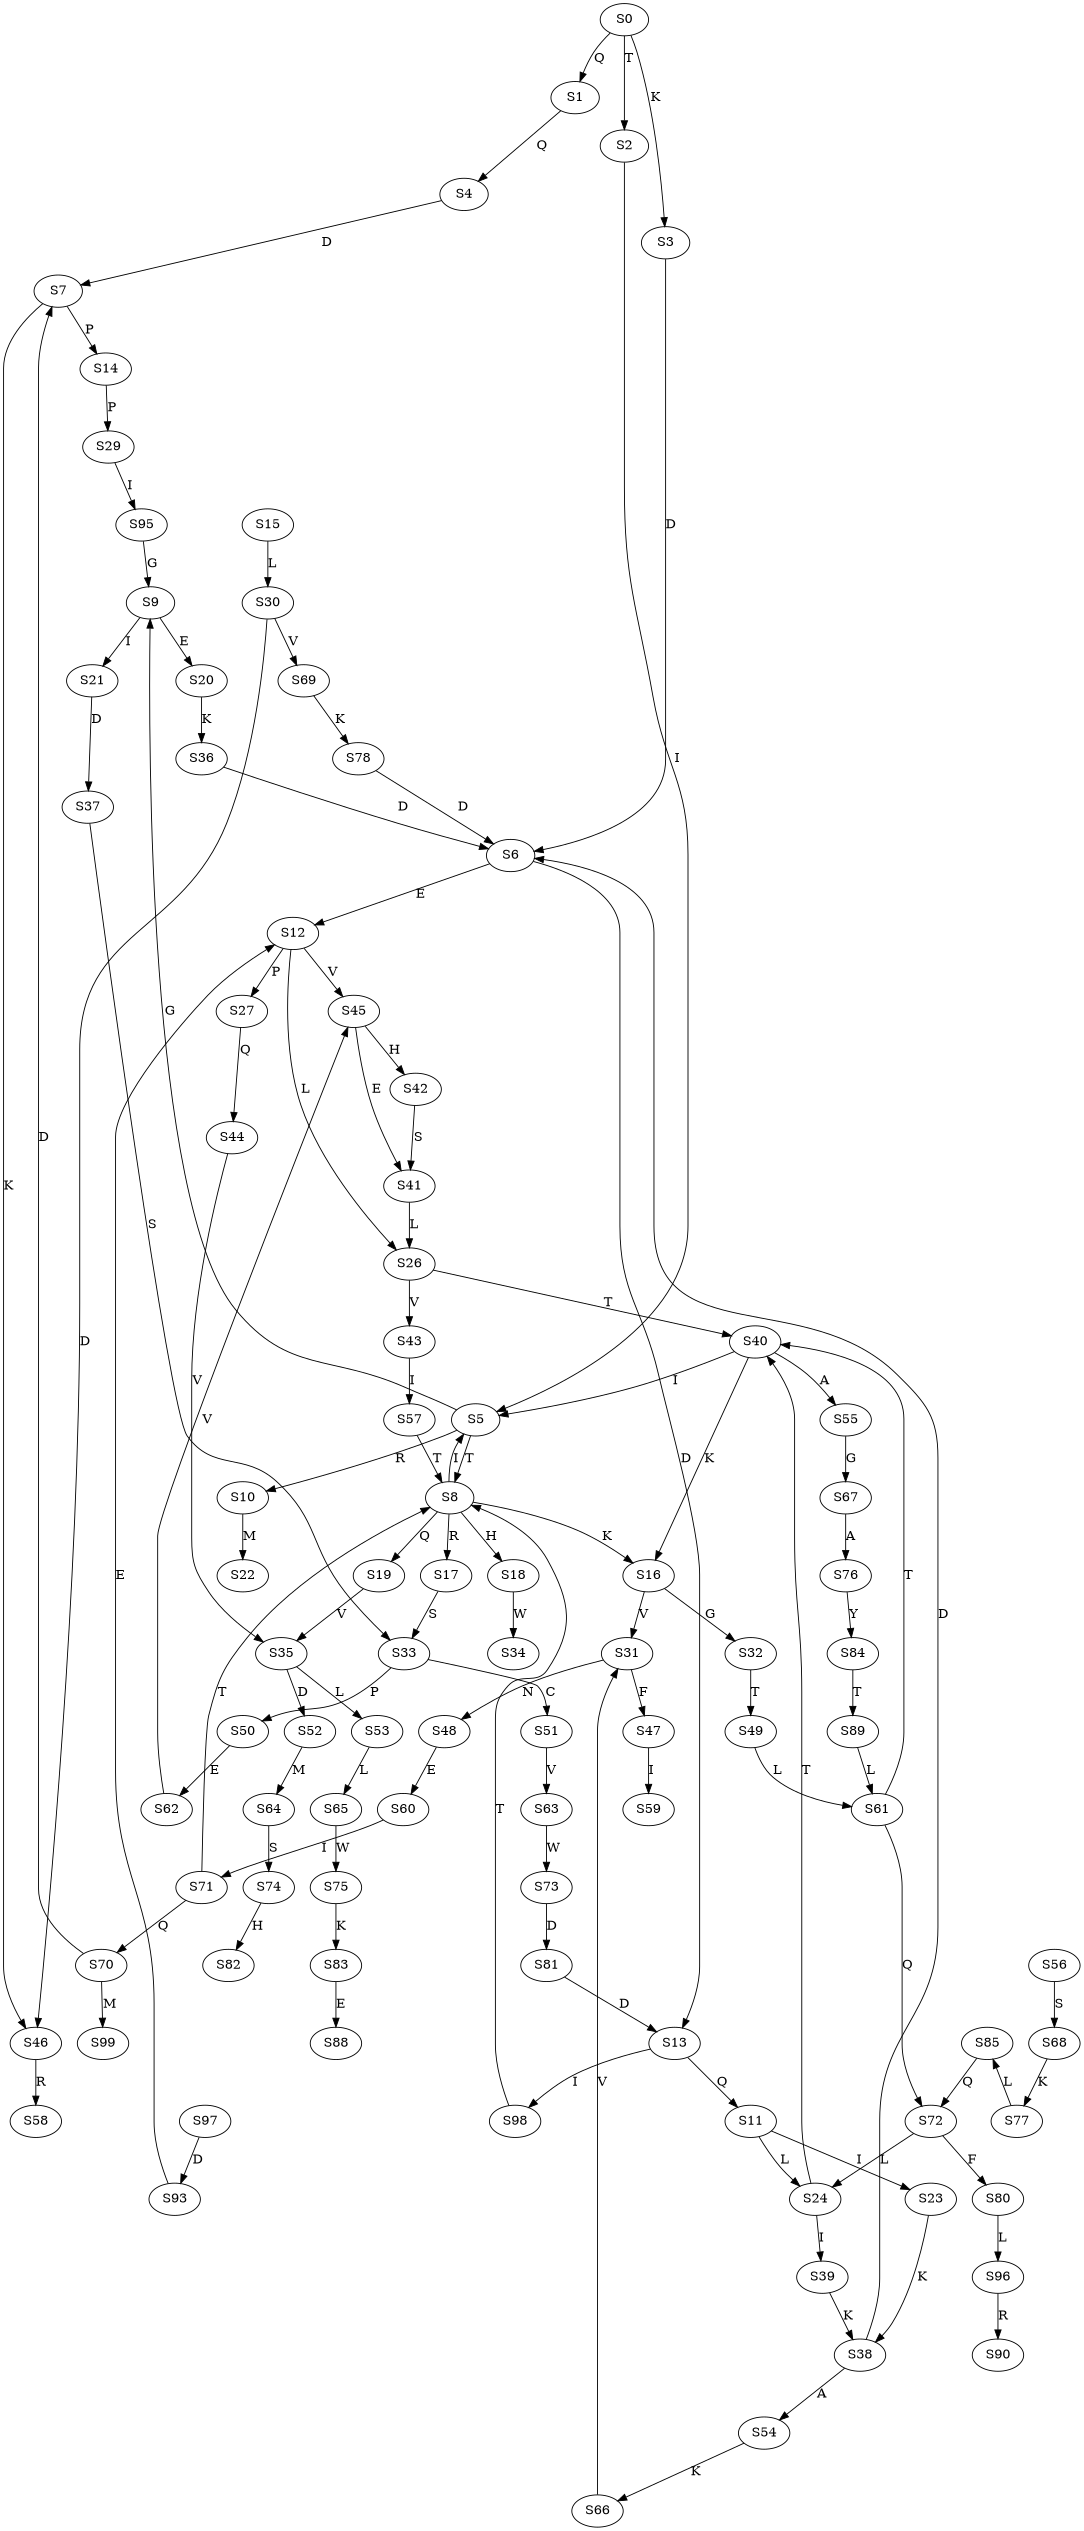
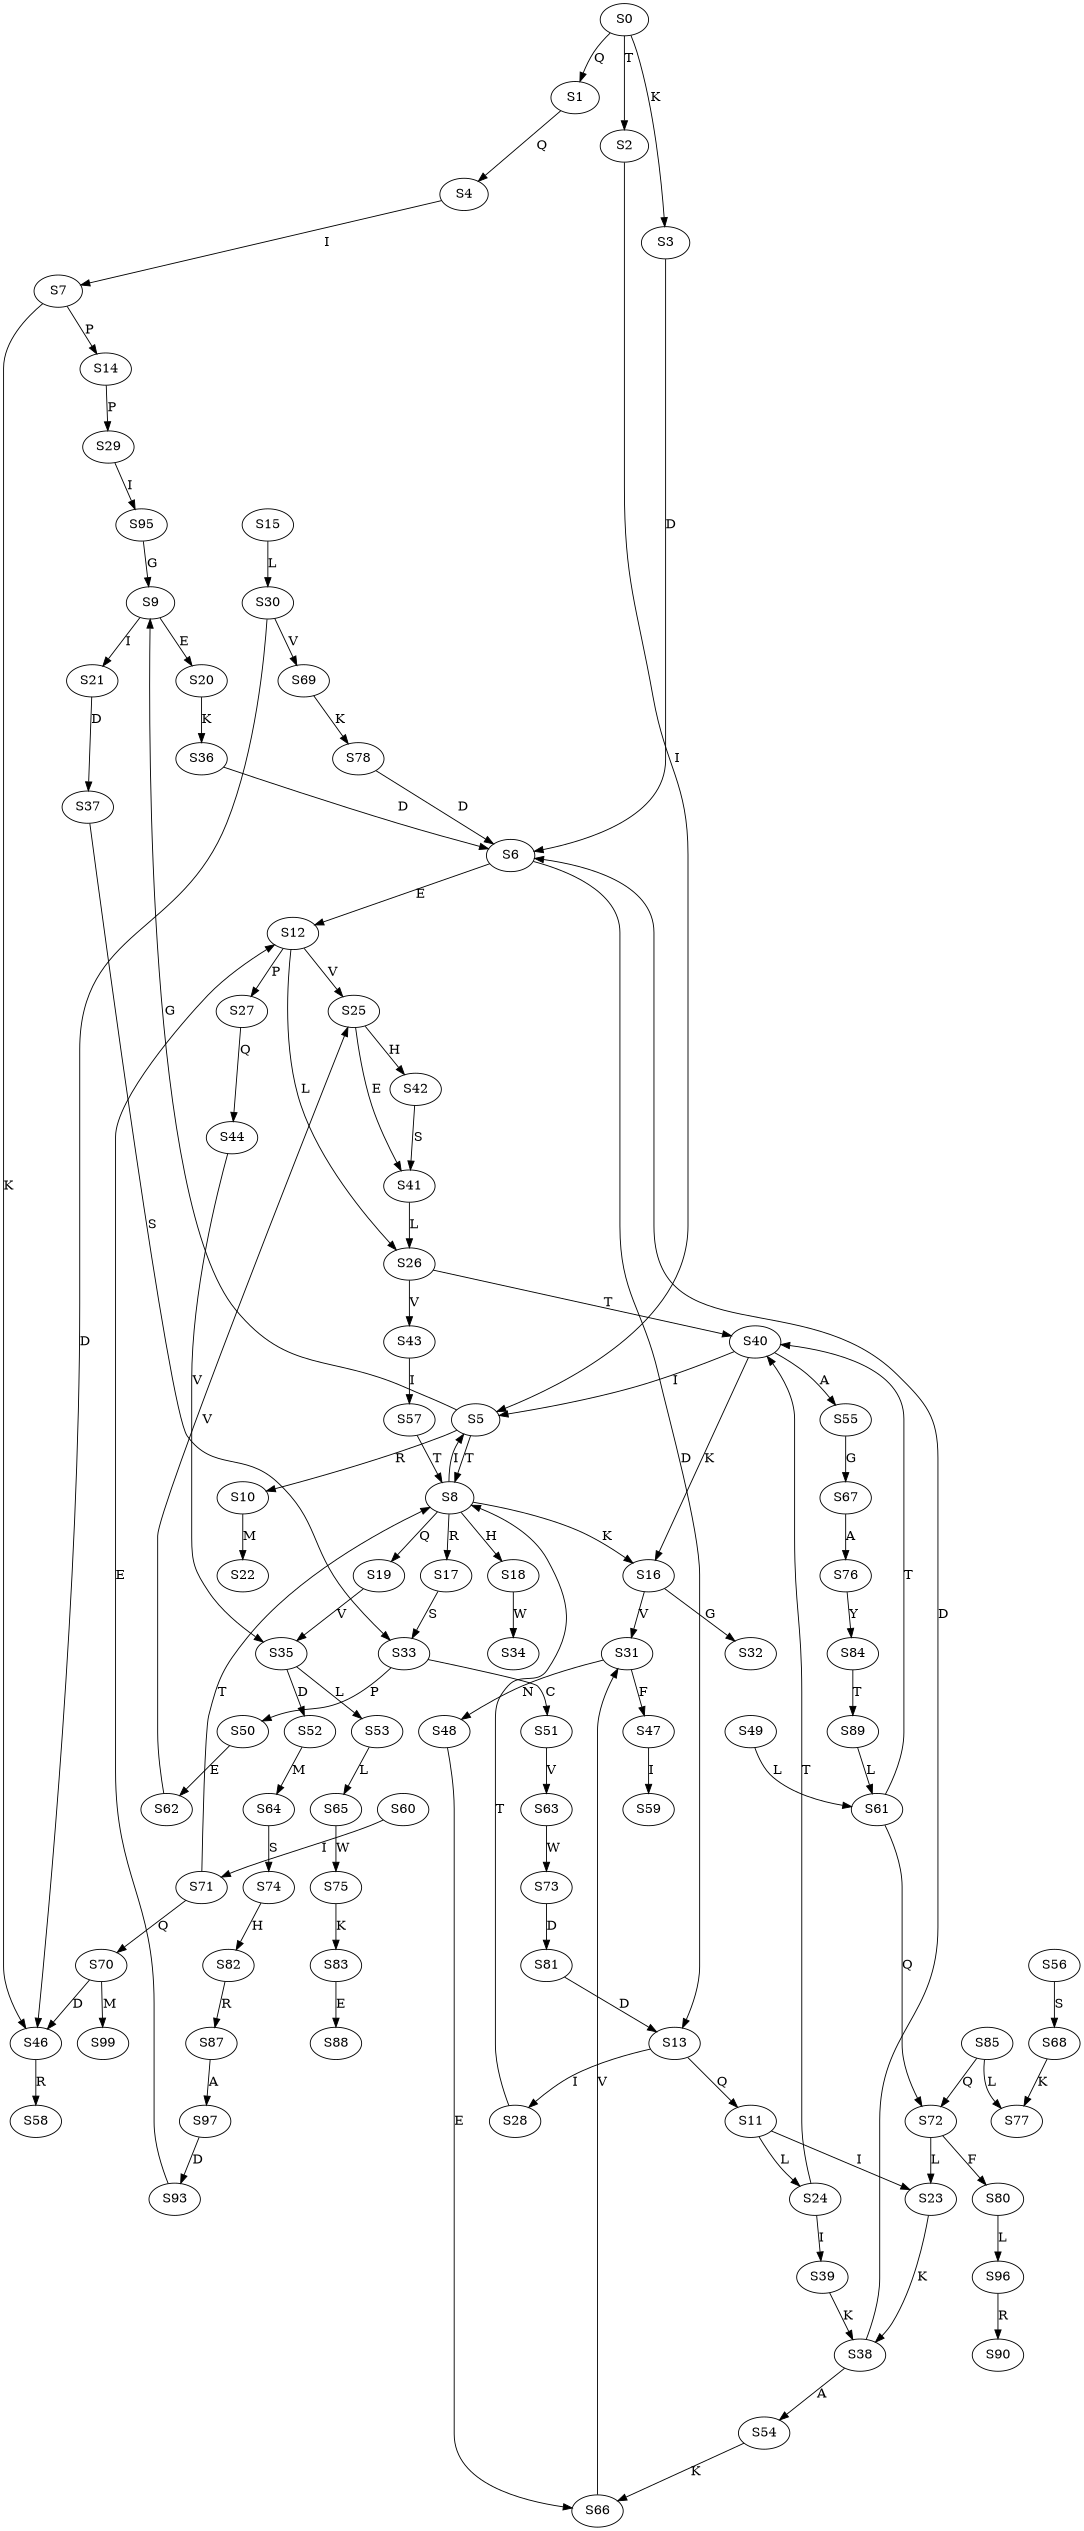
(327, 243) -> (327, 243)
(354, 1011) -> (354, 1011)
(39, 1142) -> (71, 2001)
(751, 1688) -> none
(426, 1767) -> (454, 2162)
none -> (211, 2043)
(1004, 2087) -> (985, 2082)
(515, 2121) -> (515, 2121)
(873, 2160) -> (931, 2156)
